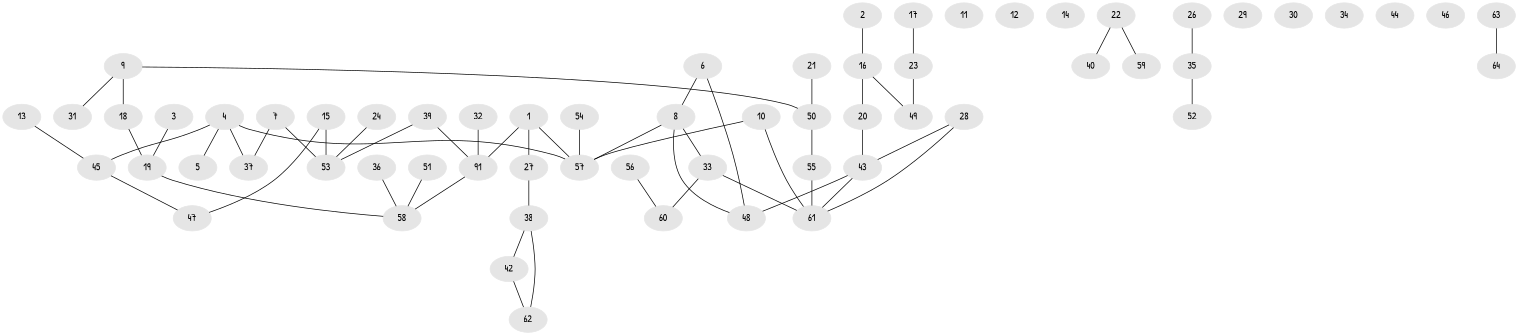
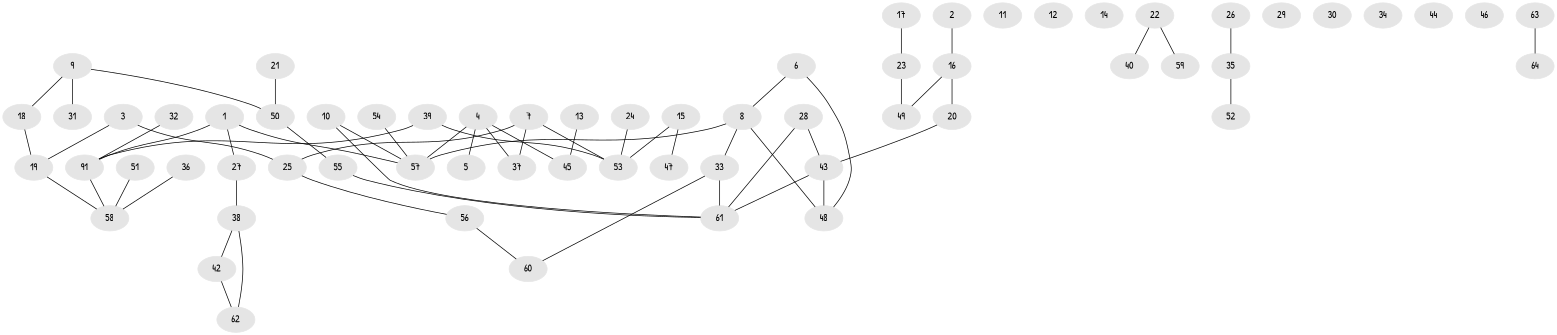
none -> (287, 168)
(144, 193) -> none
